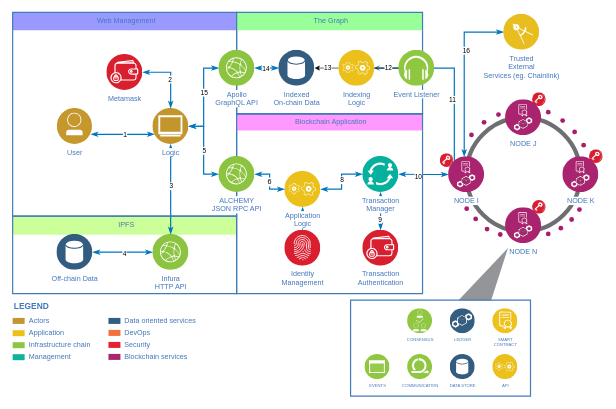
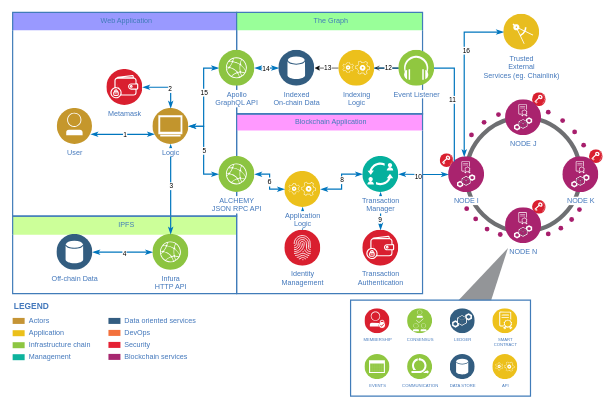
(127, 21) -> (127, 21)
(125, 72) -> (125, 87)
none -> (377, 321)
